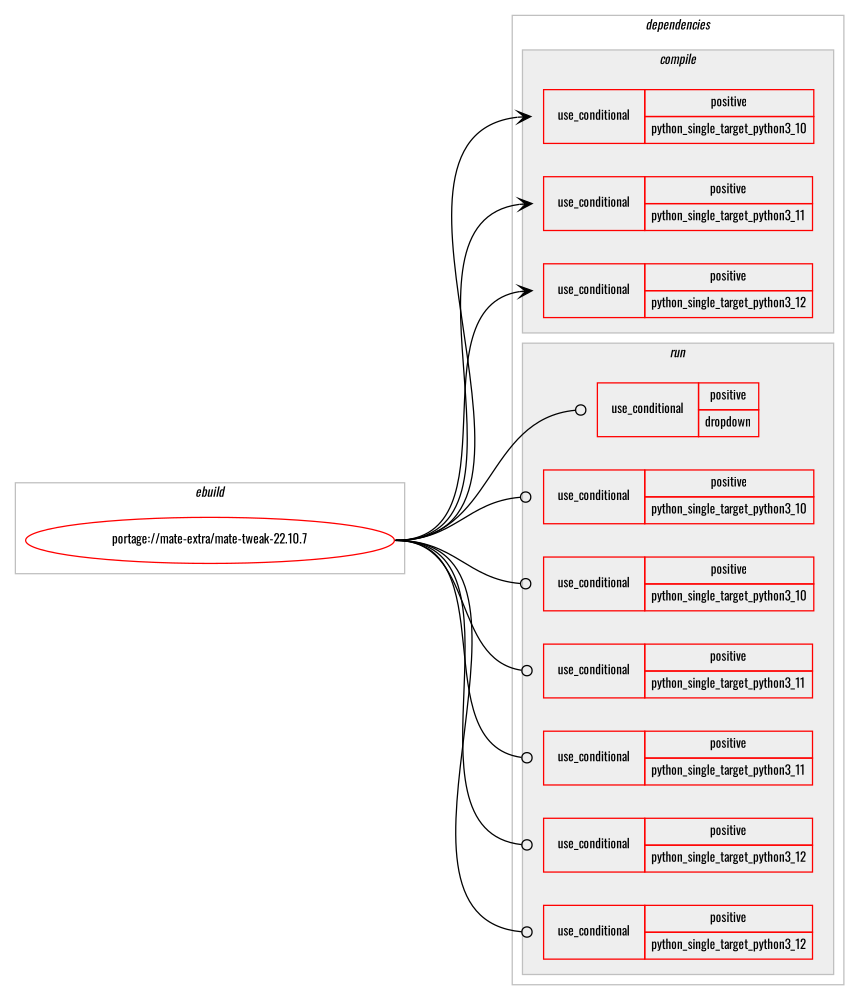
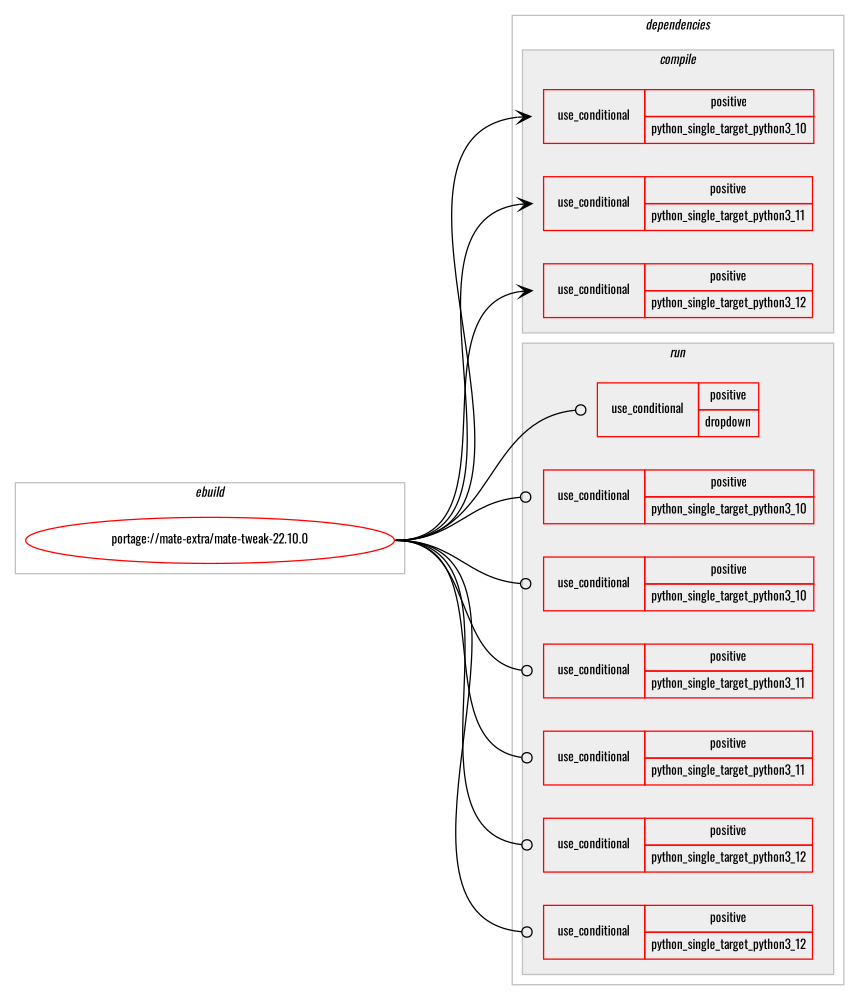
(210, 540) -> (210, 540)
